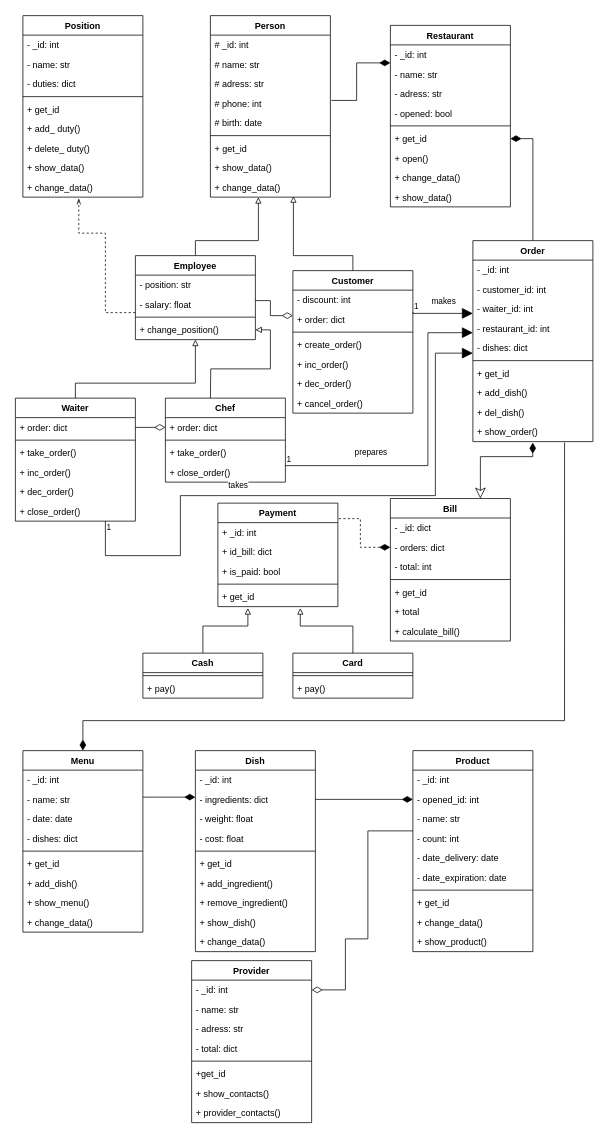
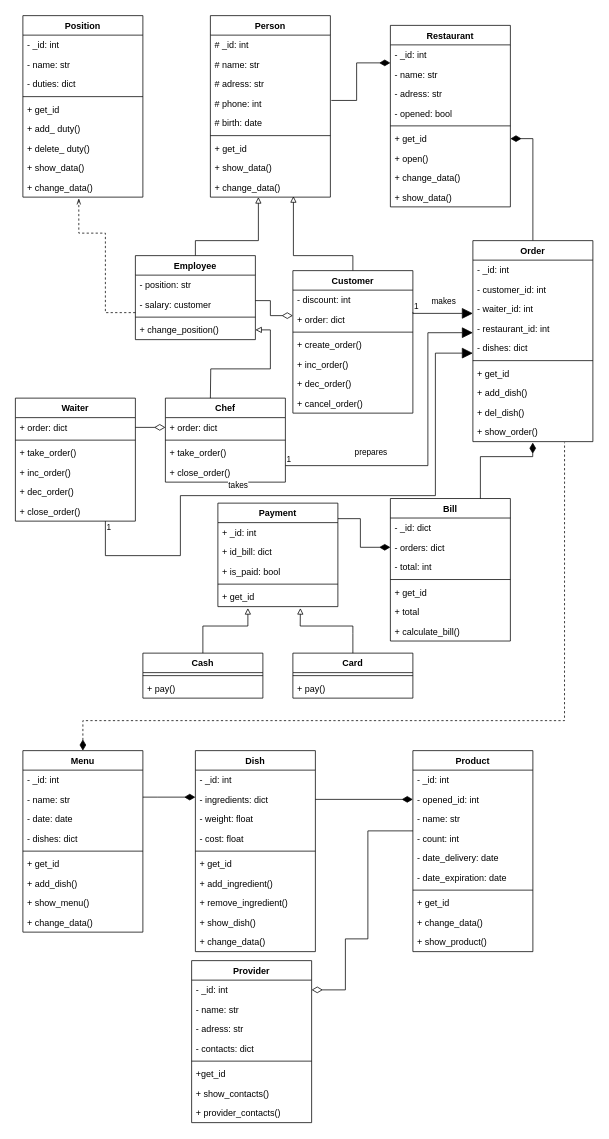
(171, 305) -> (180, 305)
(146, 383) -> none
(480, 488) -> (480, 492)
(360, 531) -> (360, 531)
(453, 720) -> (453, 720)
(223, 1049) -> (231, 1049)
